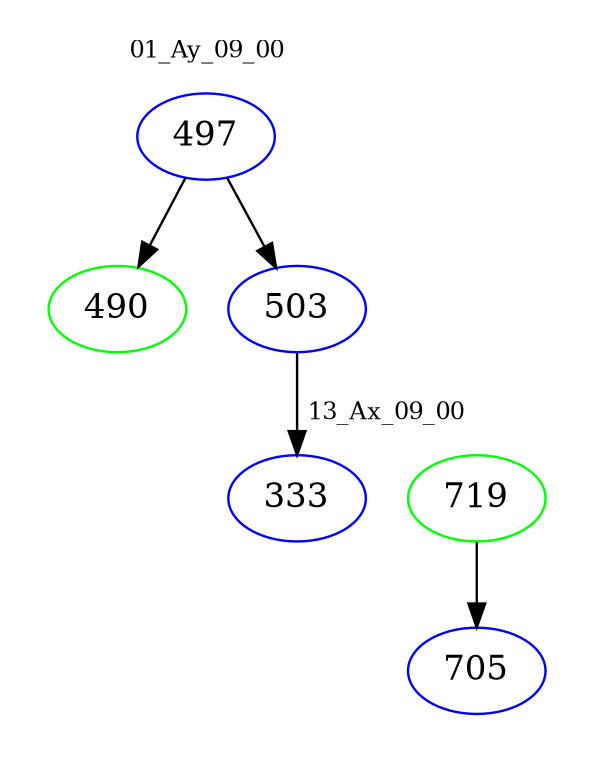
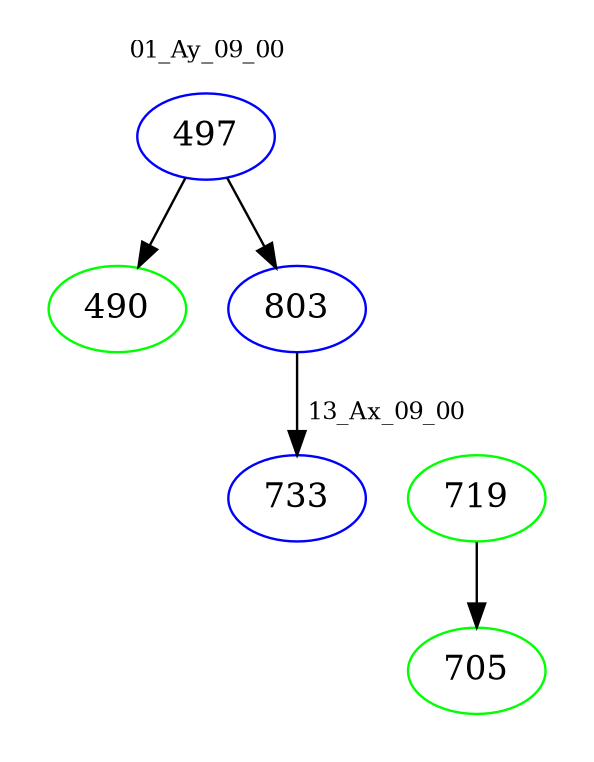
(297, 309) -> (297, 309)
(297, 498) -> (297, 498)
(477, 671) -> (477, 671)
